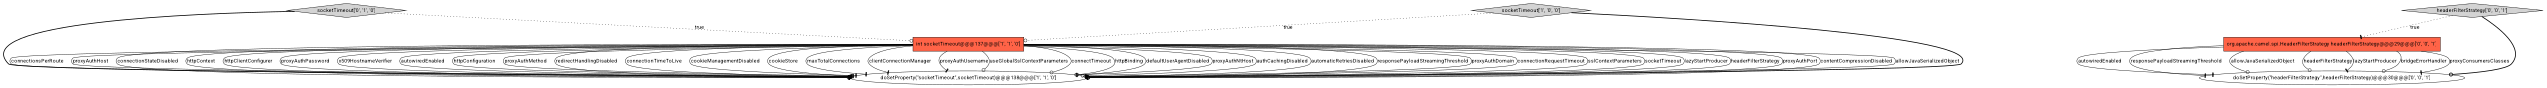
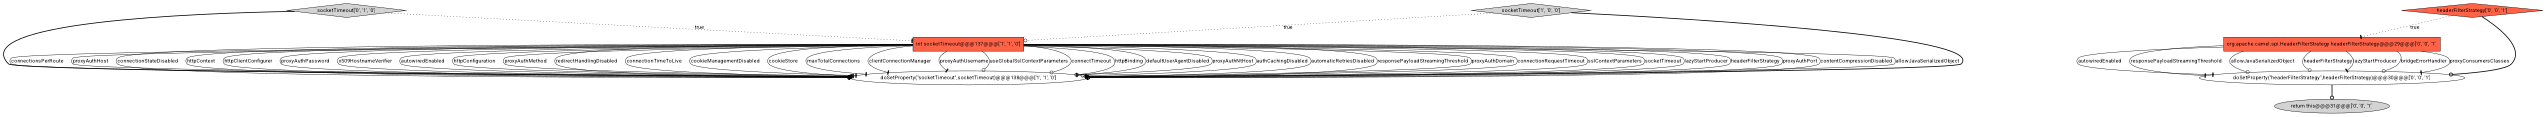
(2472, 10) -> (2472, 10)
(648, 27) -> (648, 27)
none -> (2332, 106)
